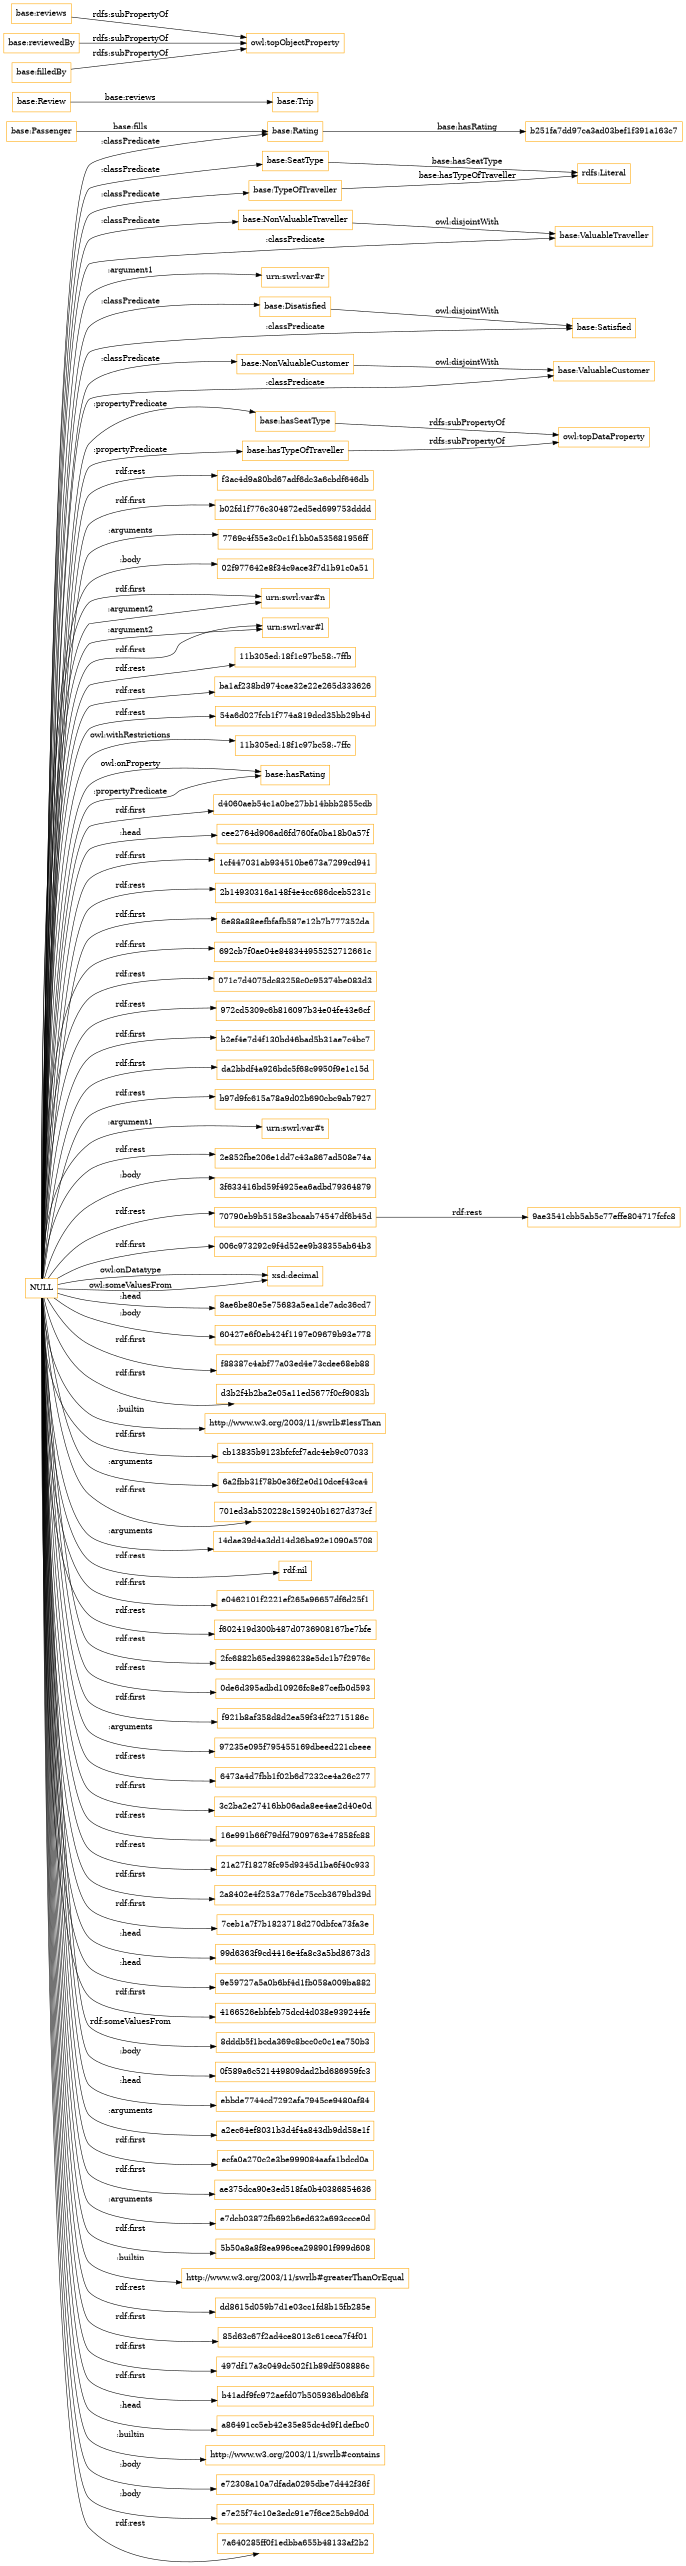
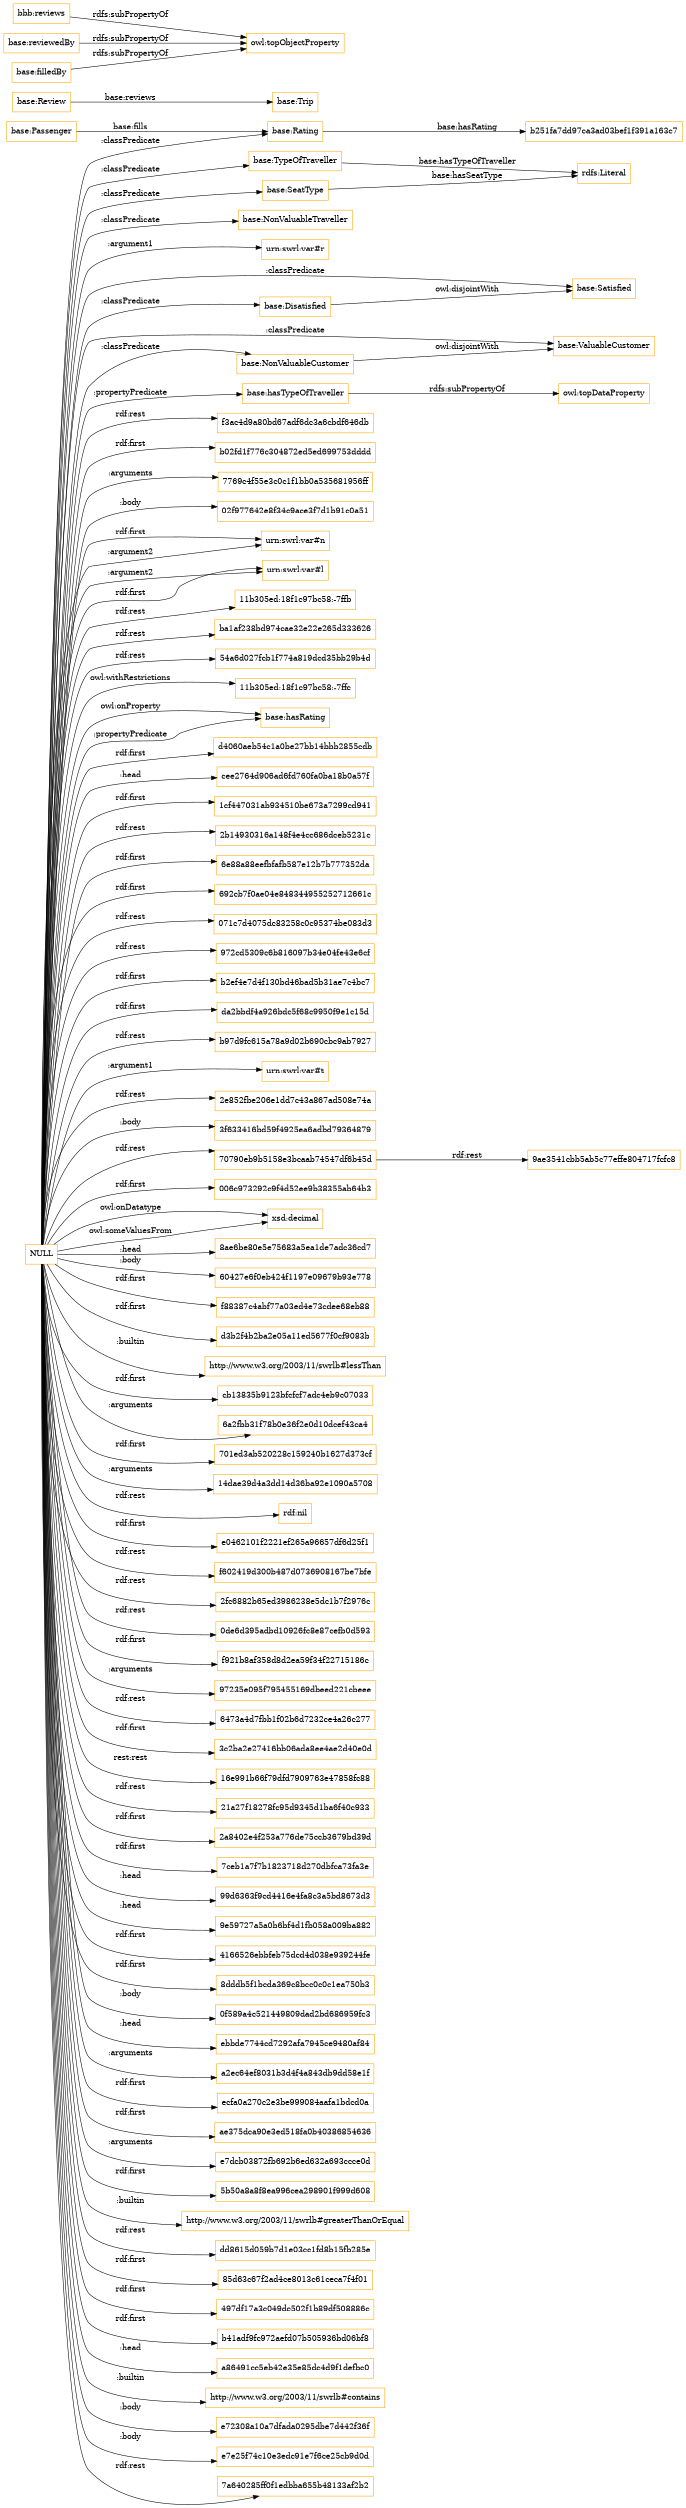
(41, 14) -> (41, 14)
(604, 236) -> none
(295, 421) -> none
(130, 1816) -> (130, 1758)
(130, 2022) -> (130, 1965)
(295, 2072) -> (295, 2015)
